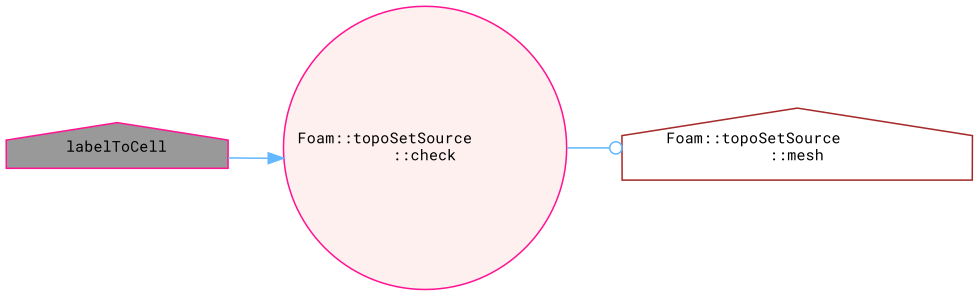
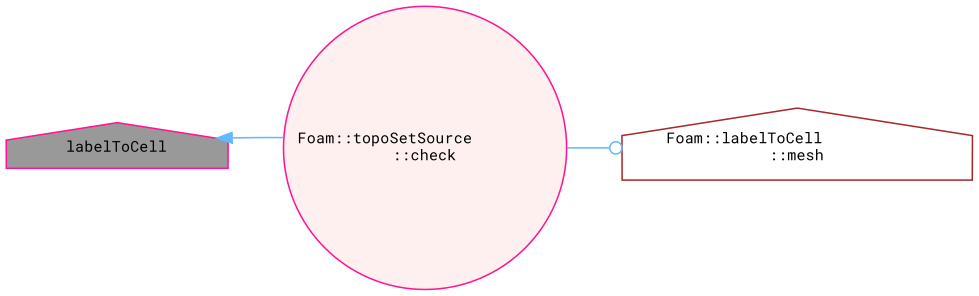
(797, 148) -> (797, 148)
(248, 158) -> (258, 138)
